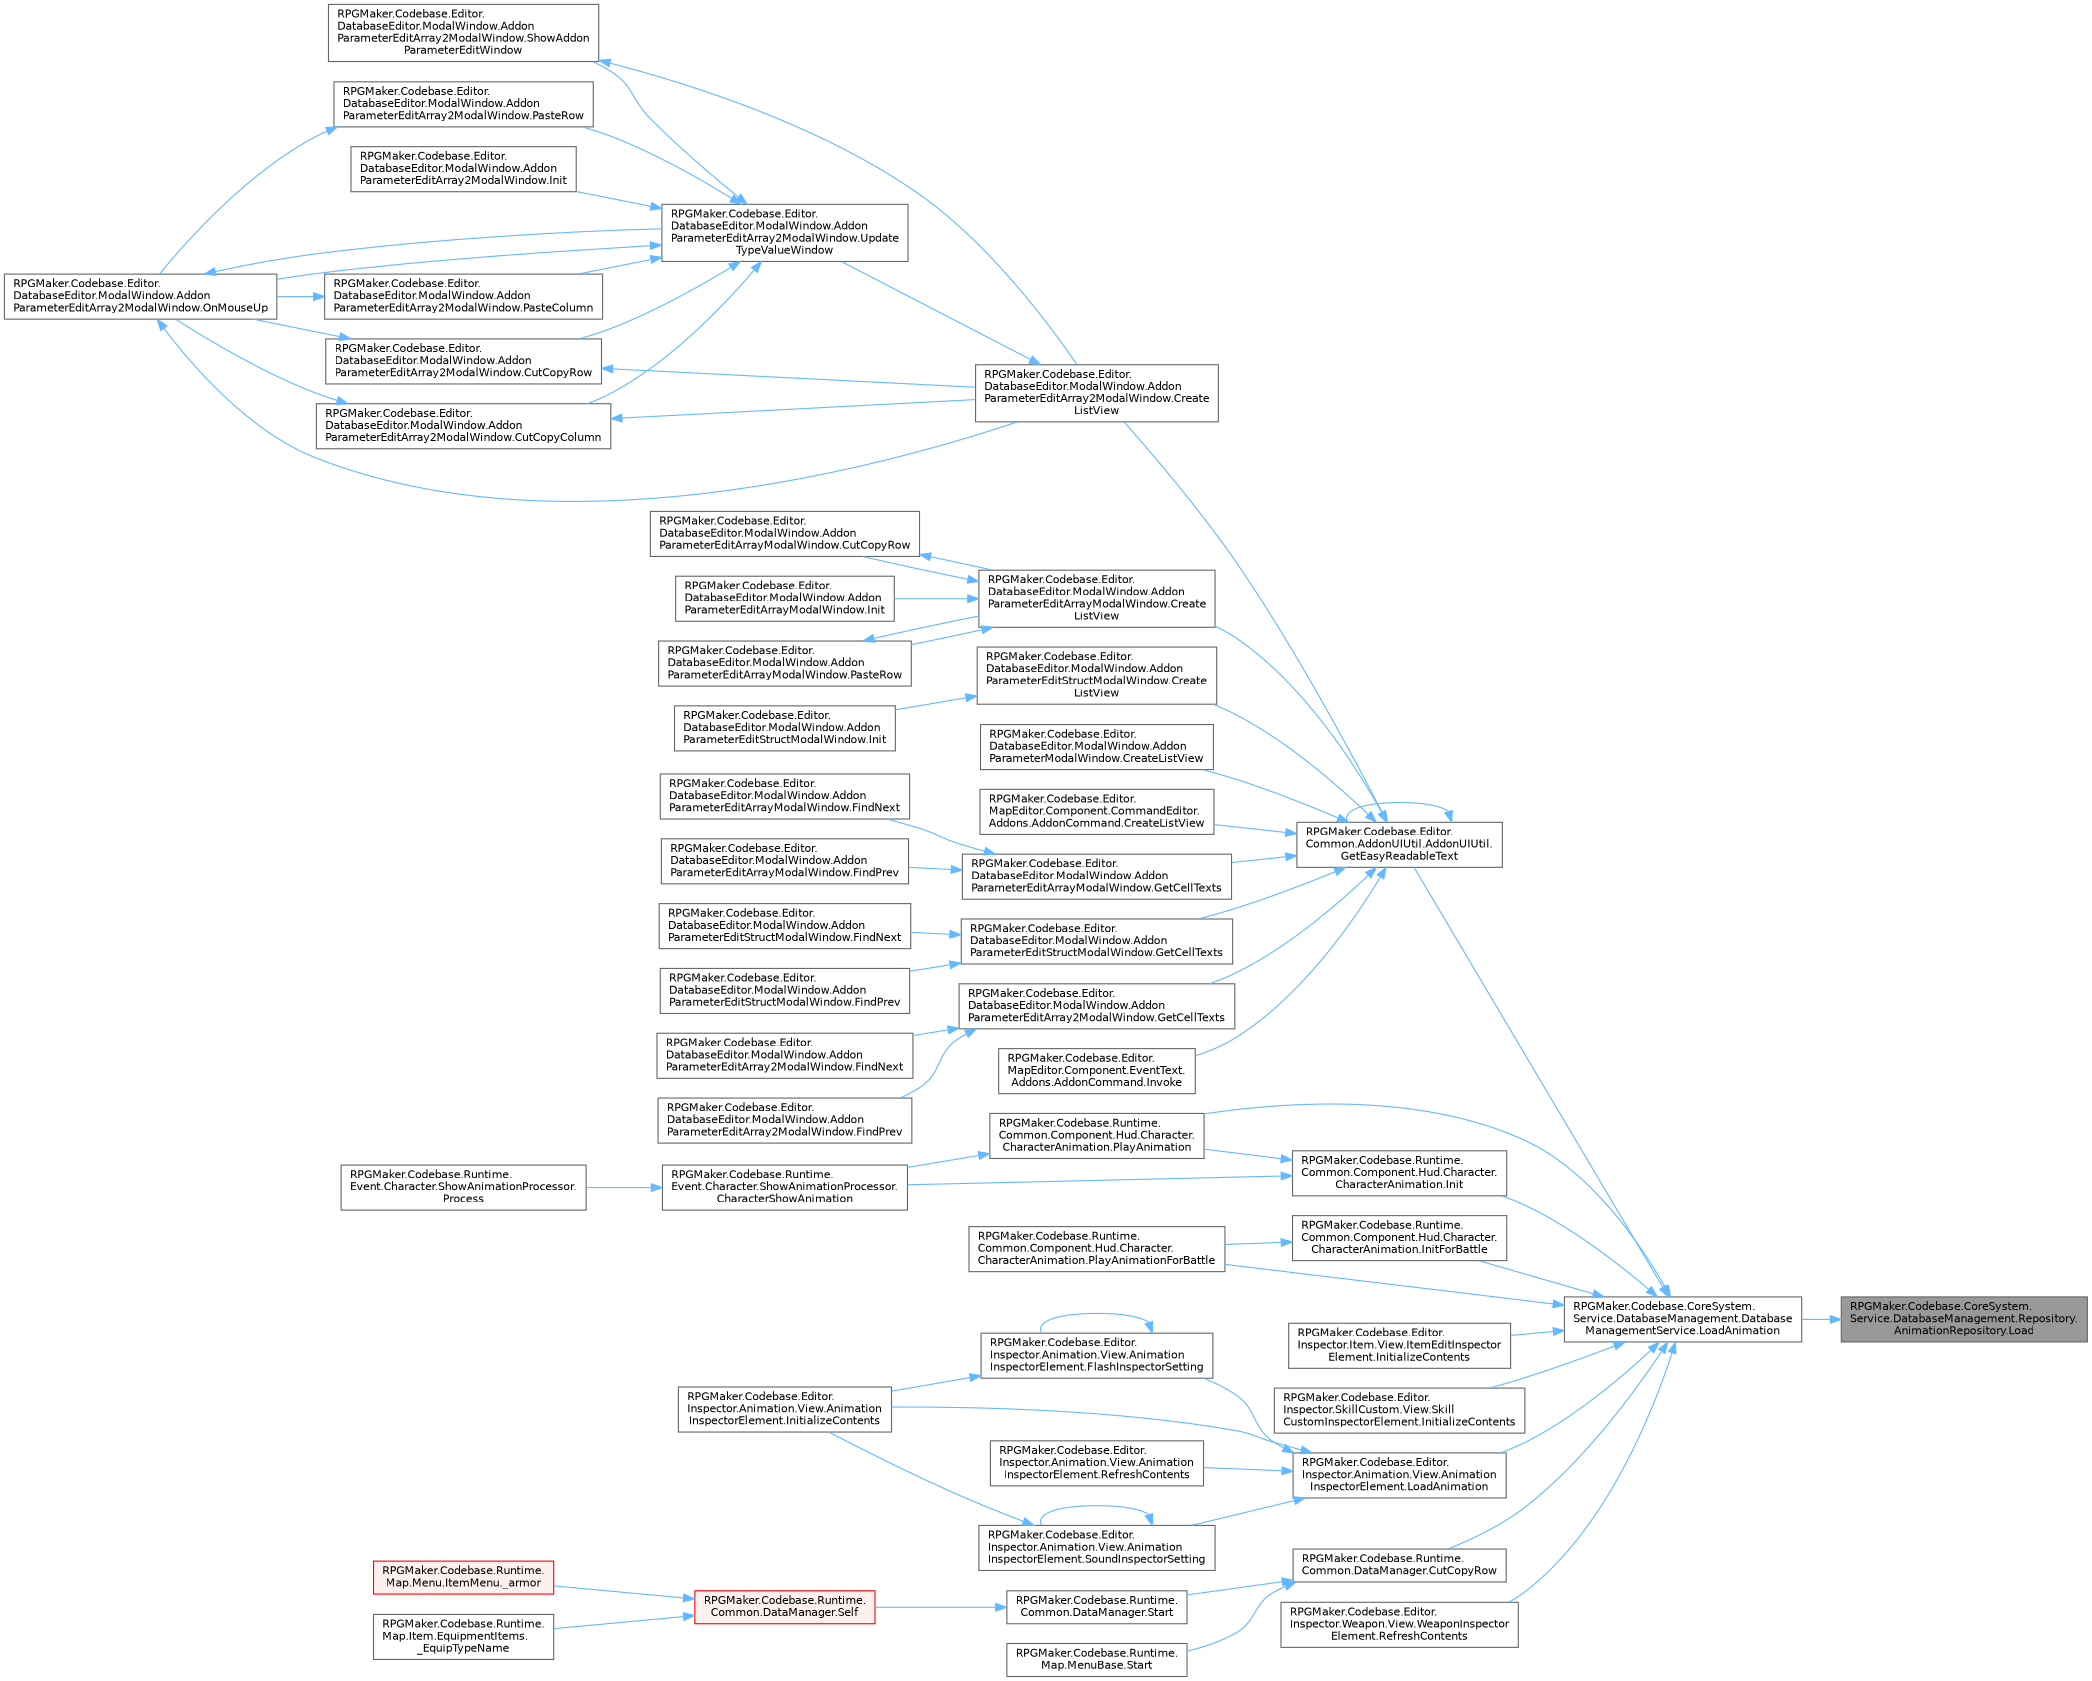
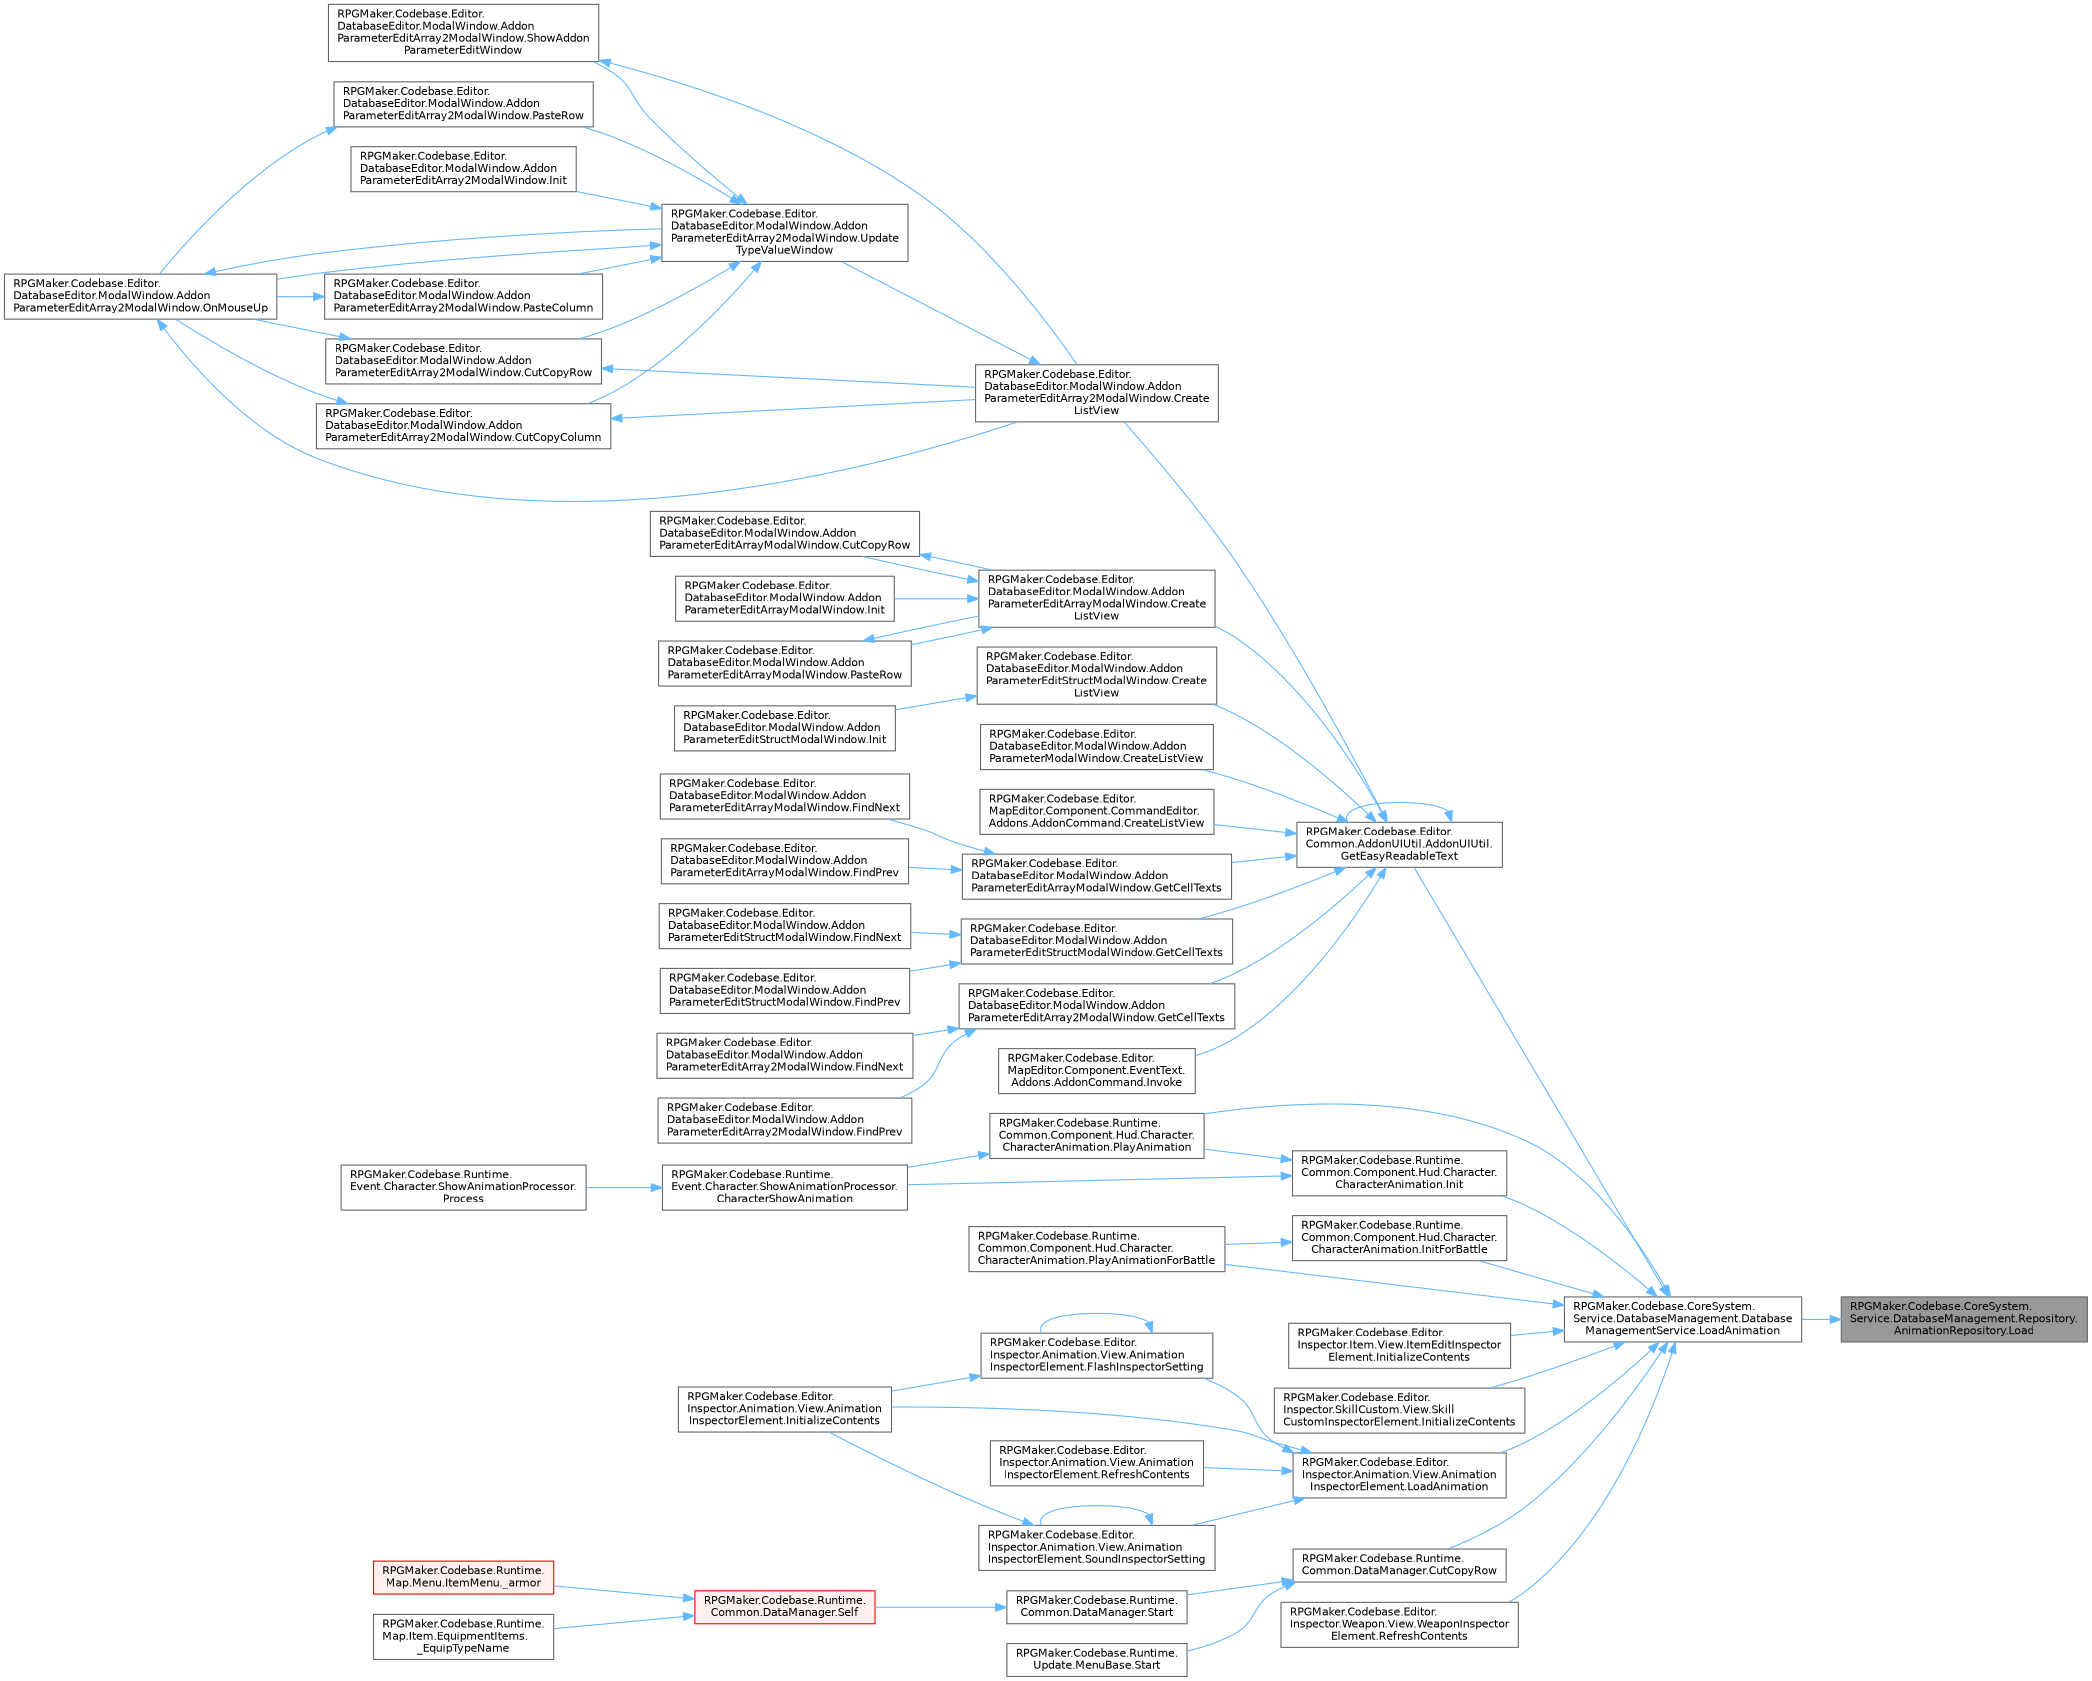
(1097, 1660) -> (1097, 1660)
